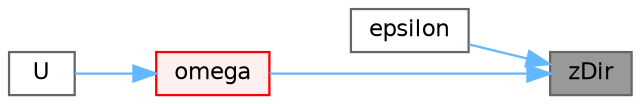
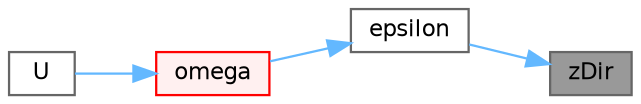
(398, 74) -> (299, 55)
